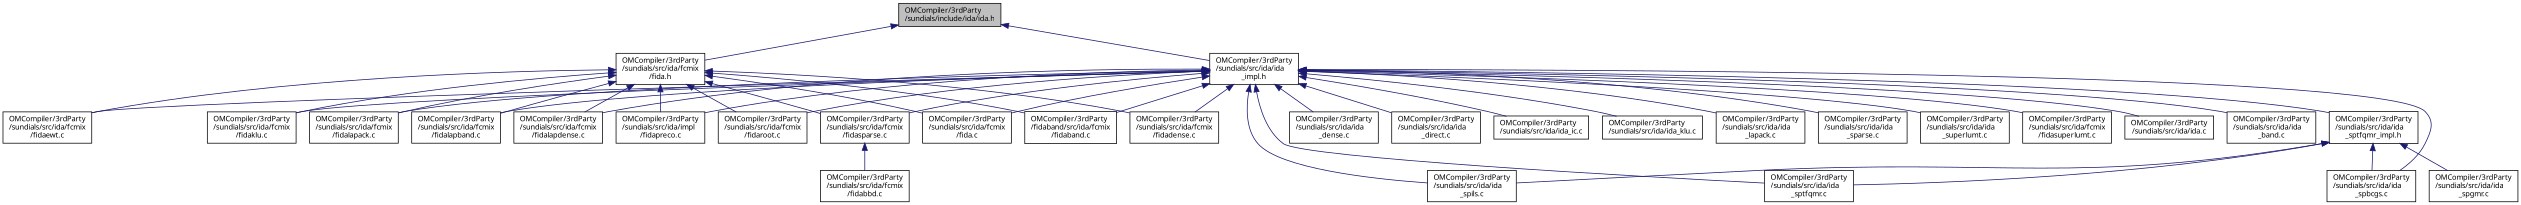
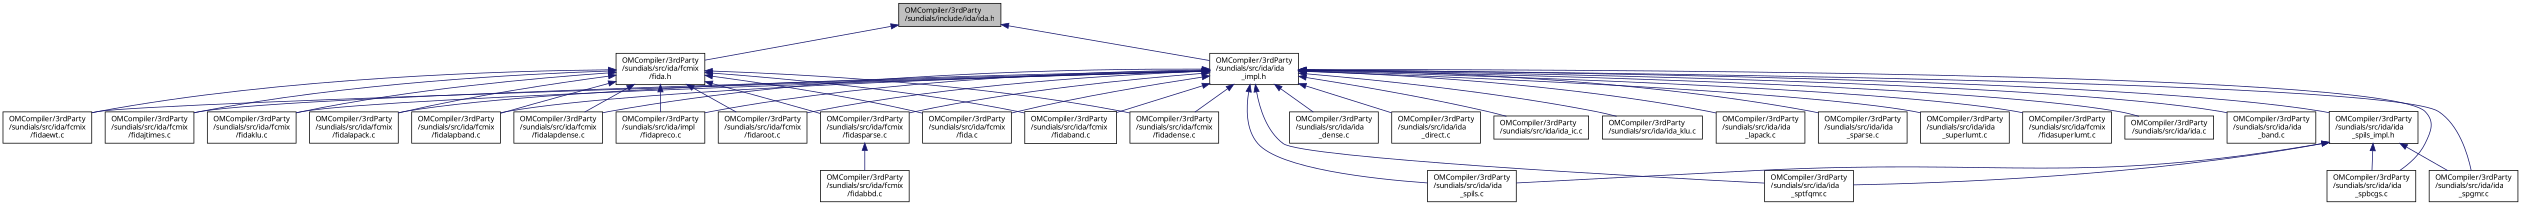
none -> (2058, 83)
none -> (150, 128)
(1071, 128) -> (1071, 128)
(2374, 128) -> (2374, 128)
